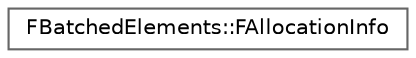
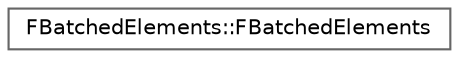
(208, 29) -> (229, 29)
